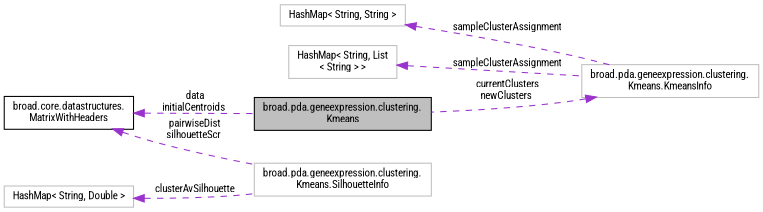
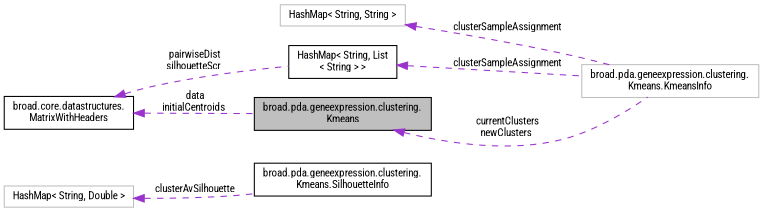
(507, 28) -> (507, 28)
(343, 62) -> (343, 62)
(507, 64) -> (507, 64)
(509, 108) -> (531, 145)
(188, 150) -> (206, 76)
(343, 180) -> (343, 180)
